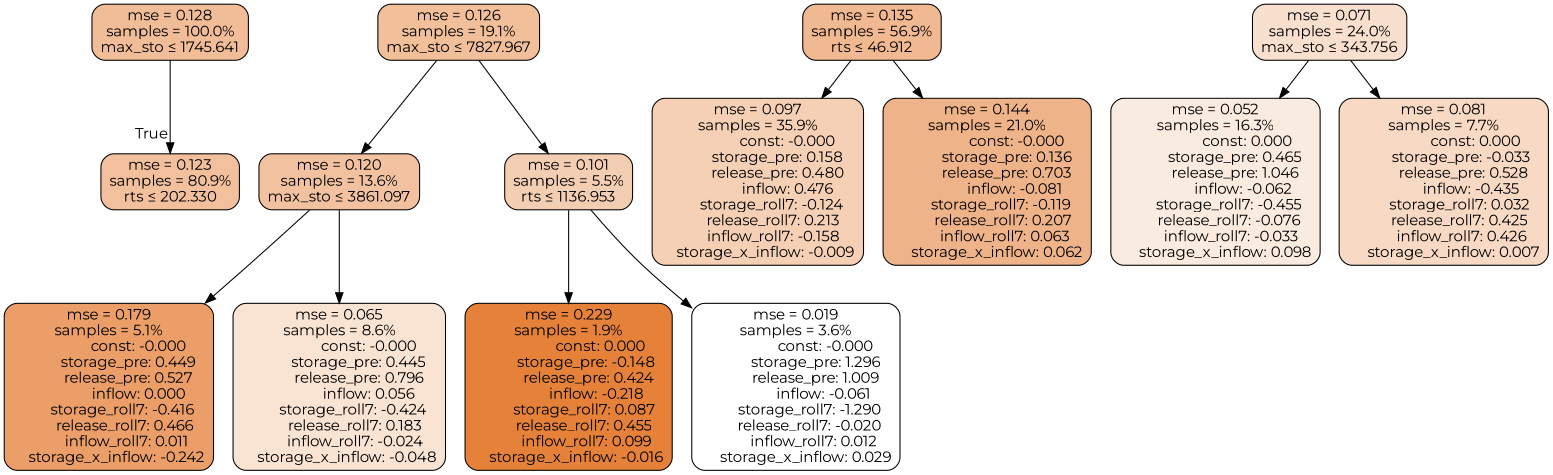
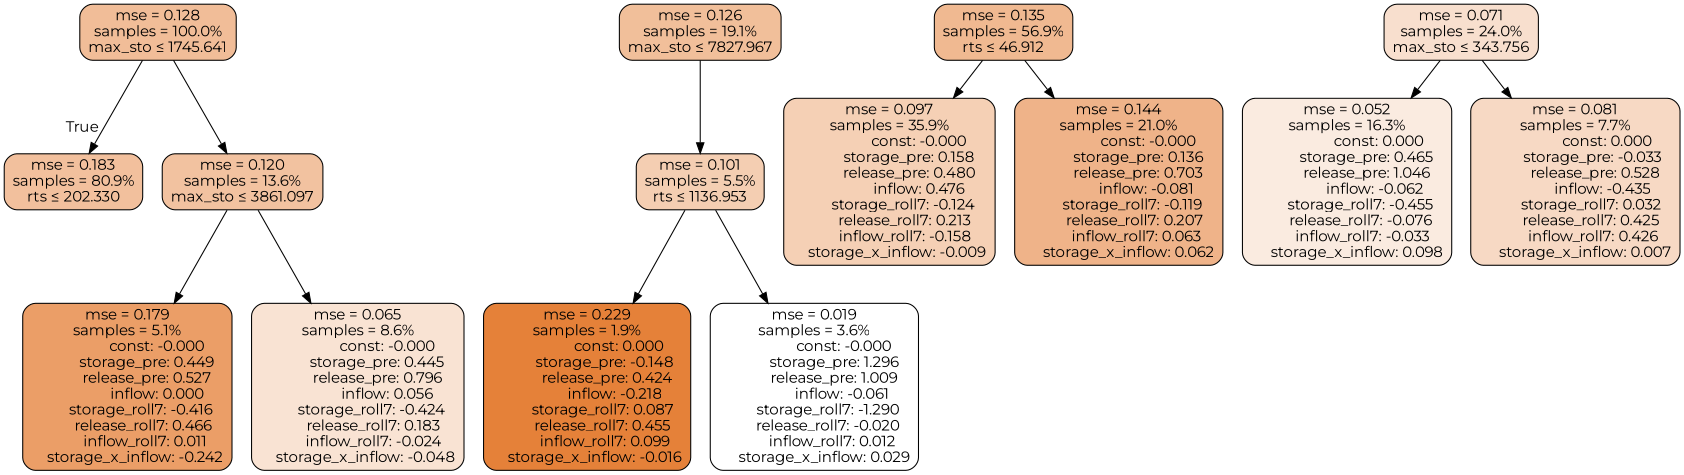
(403, 103) -> (197, 102)
(170, 182) -> (73, 182)
